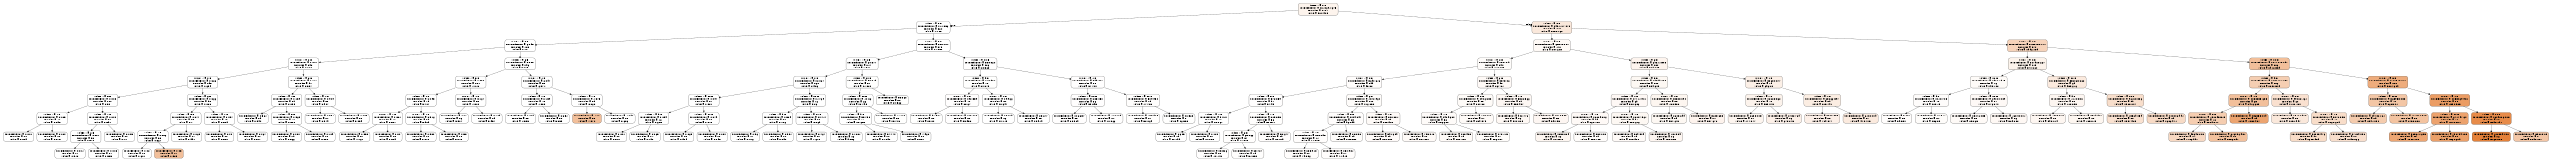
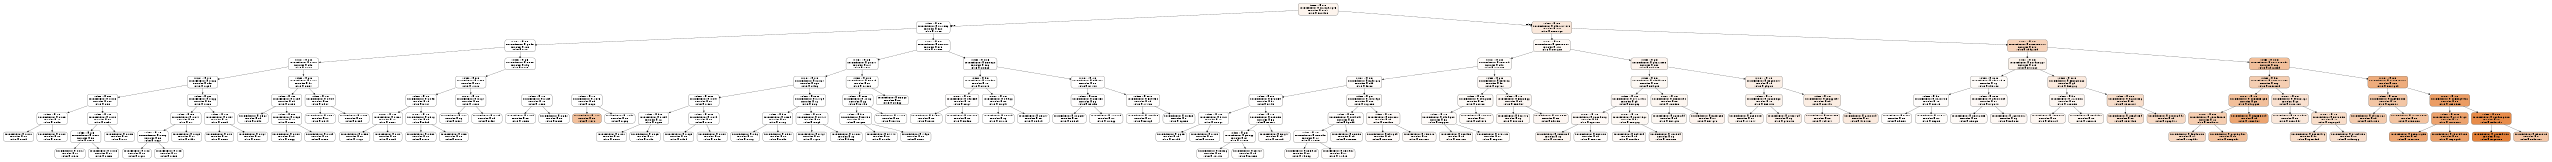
(537, 82) -> none
(421, 127) -> (421, 127)
(169, 154) -> (169, 154)
